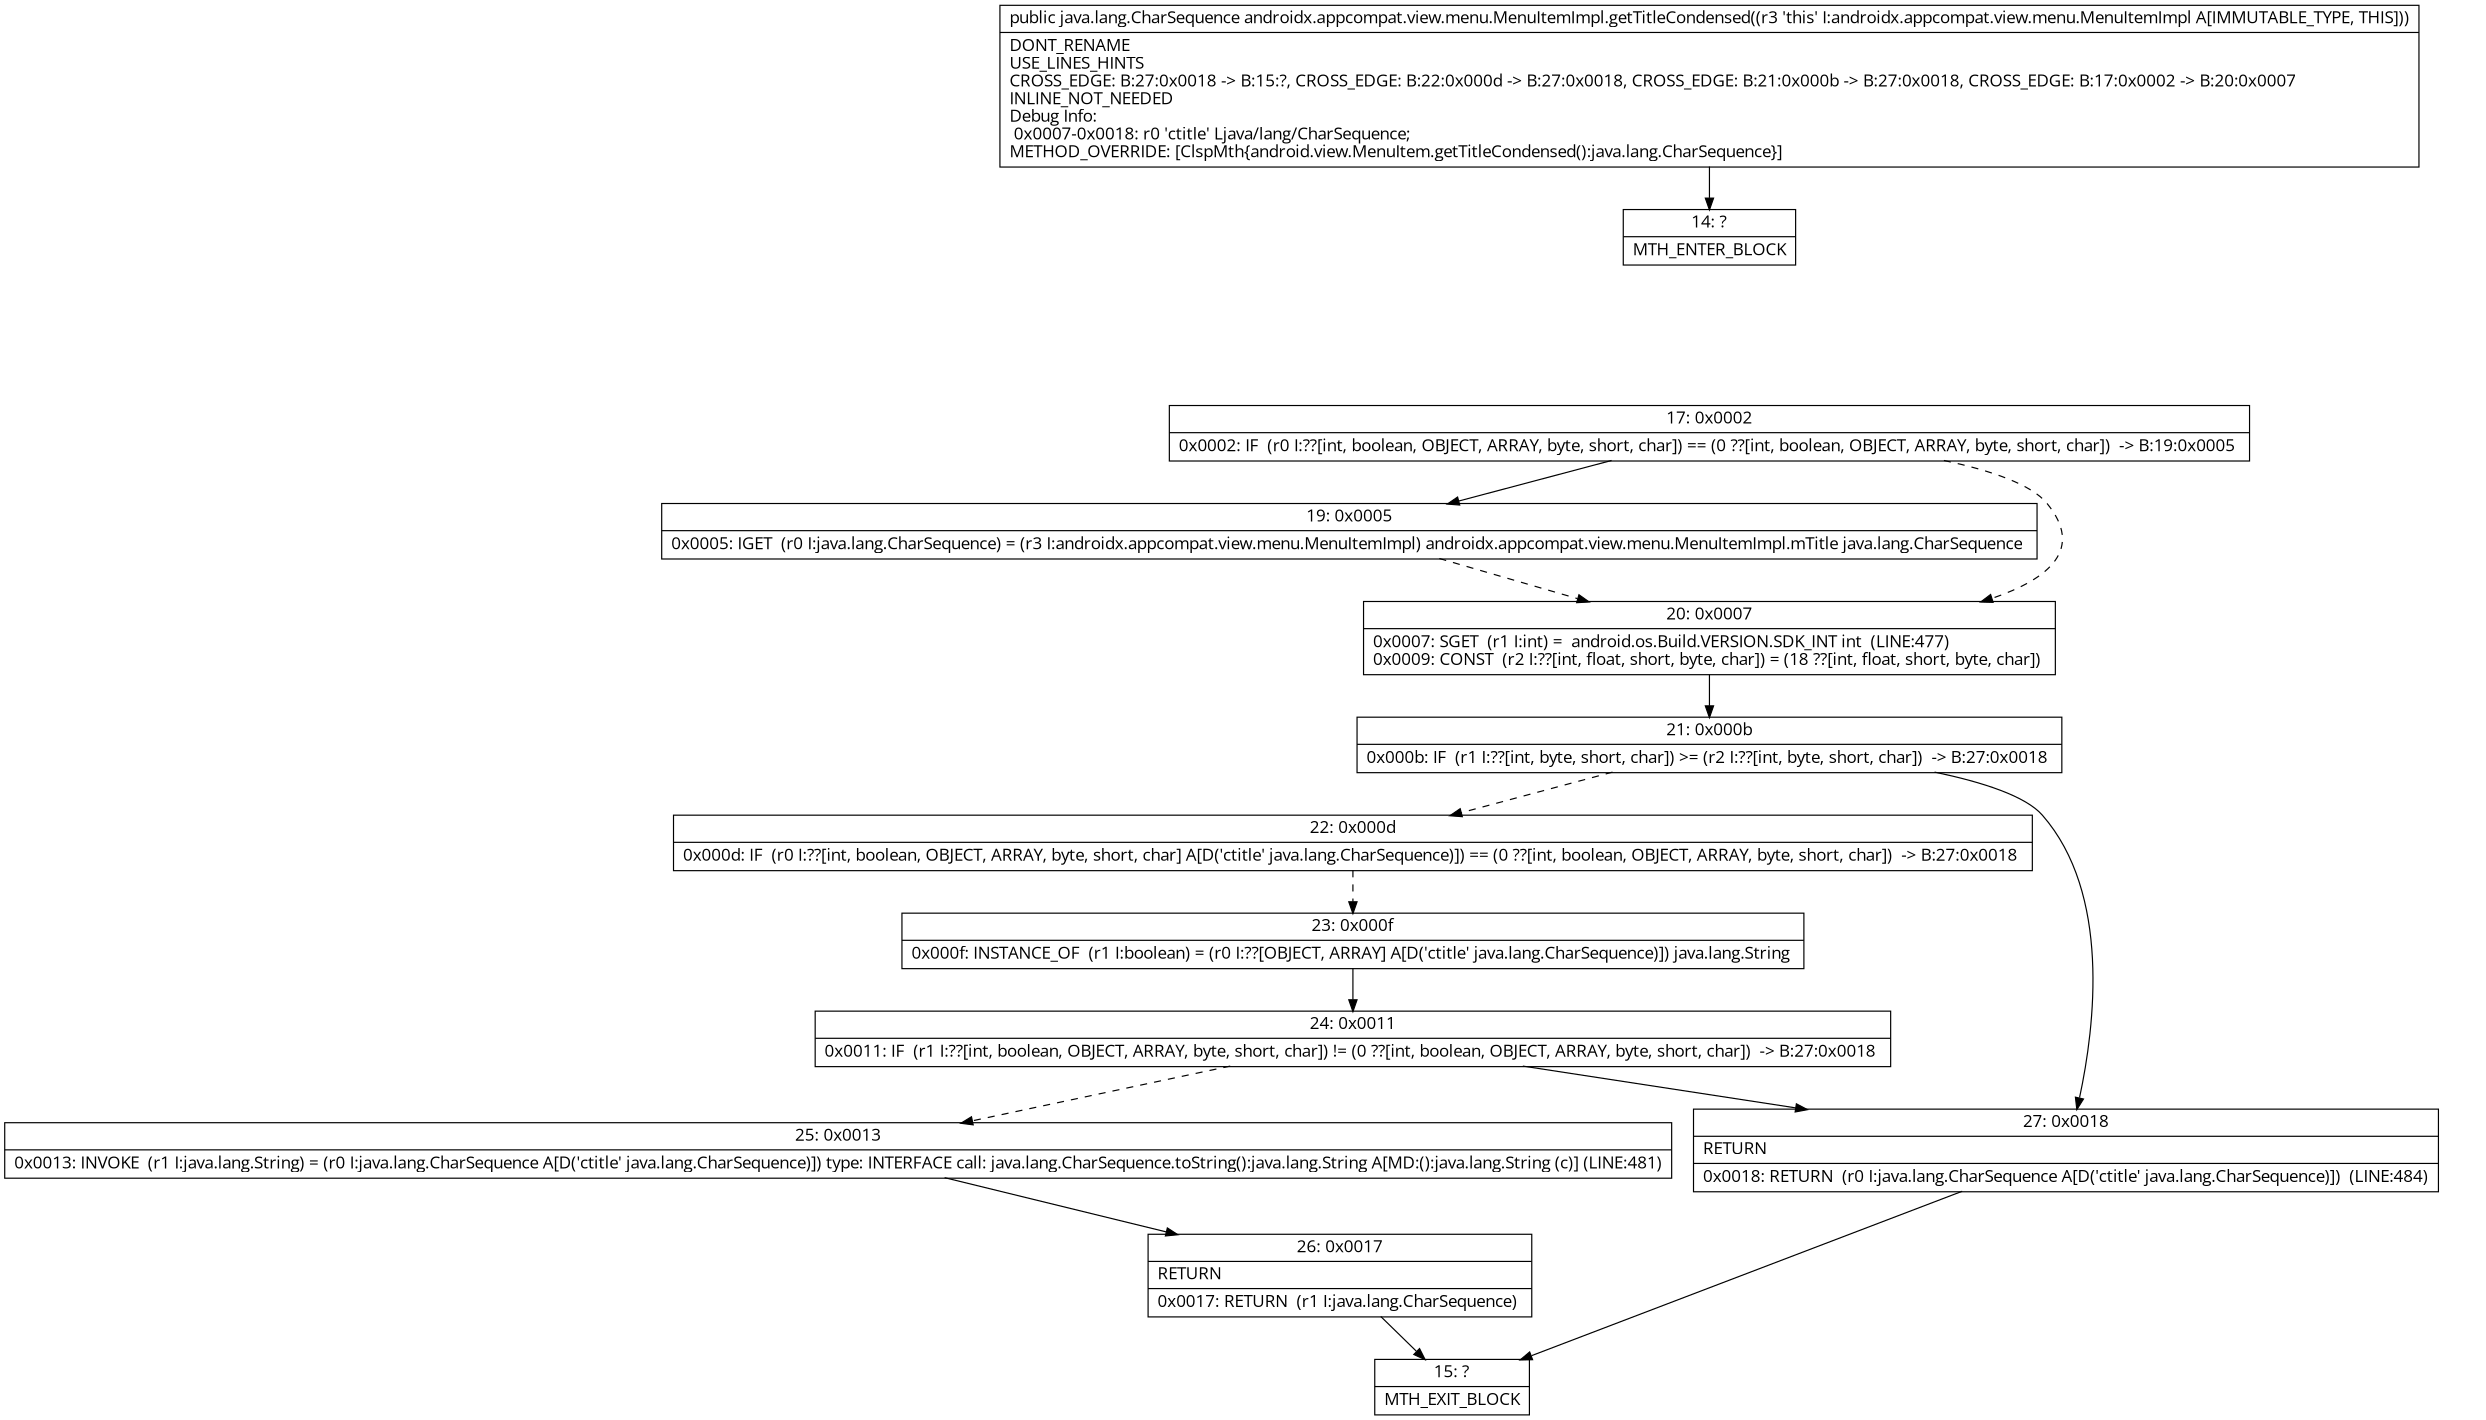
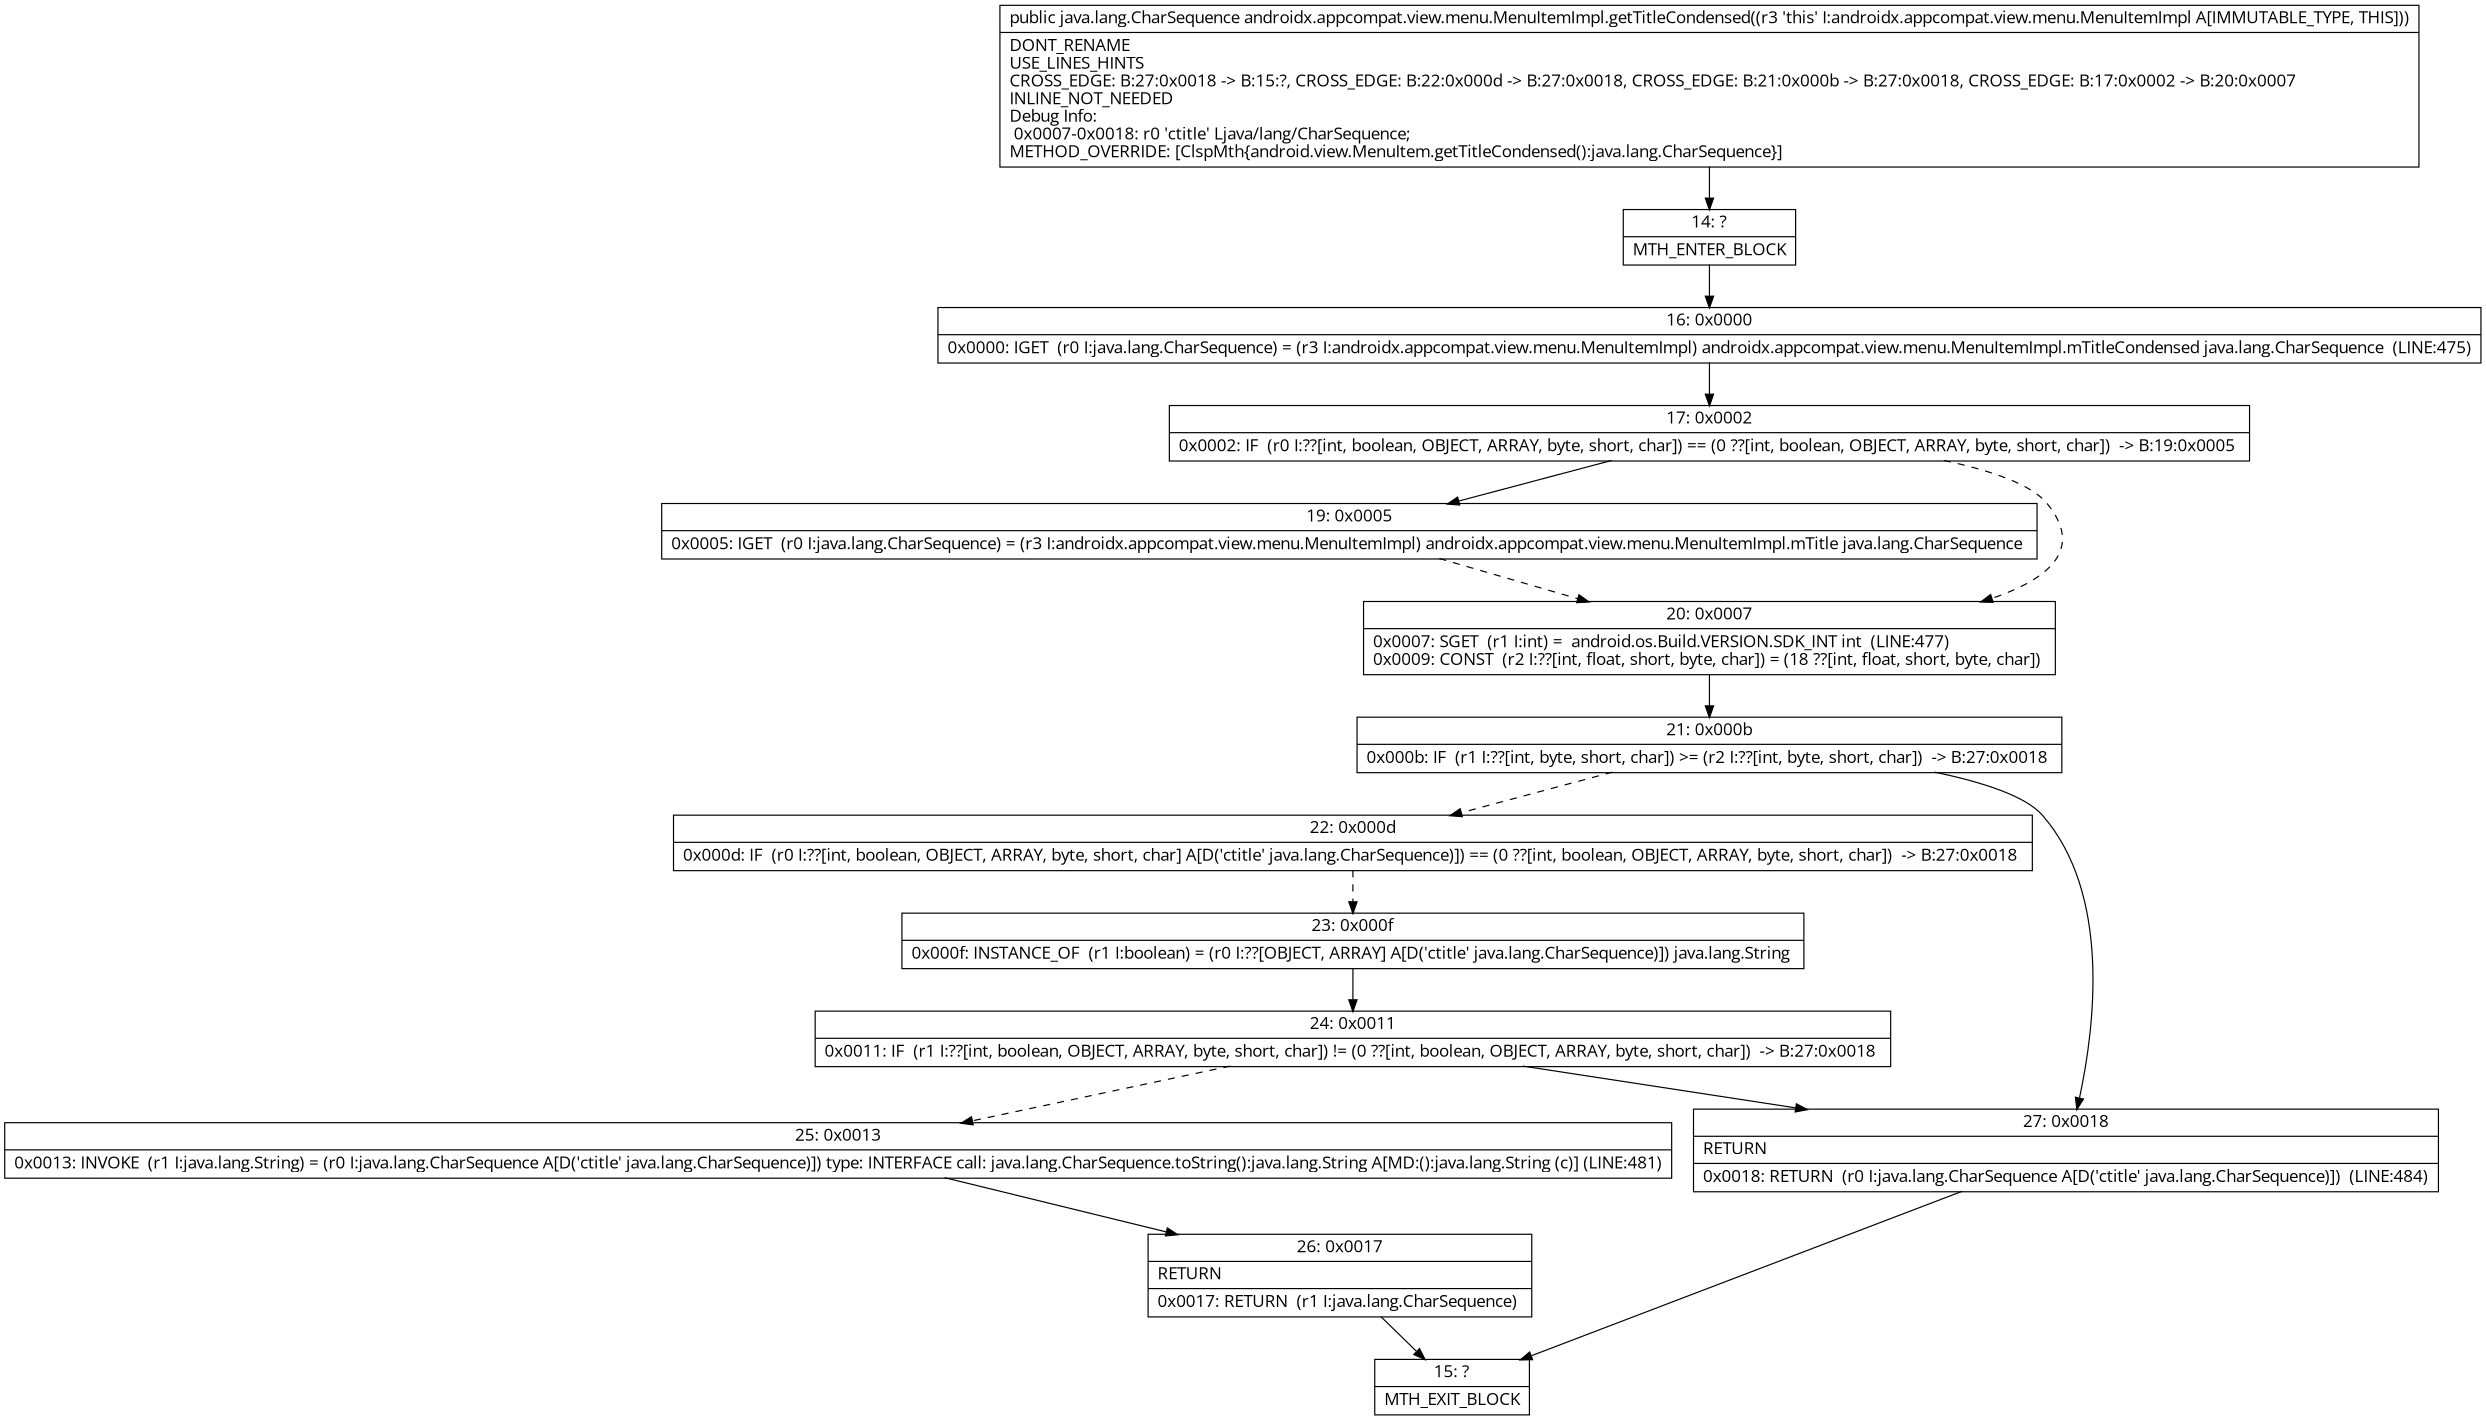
none -> (1709, 335)
